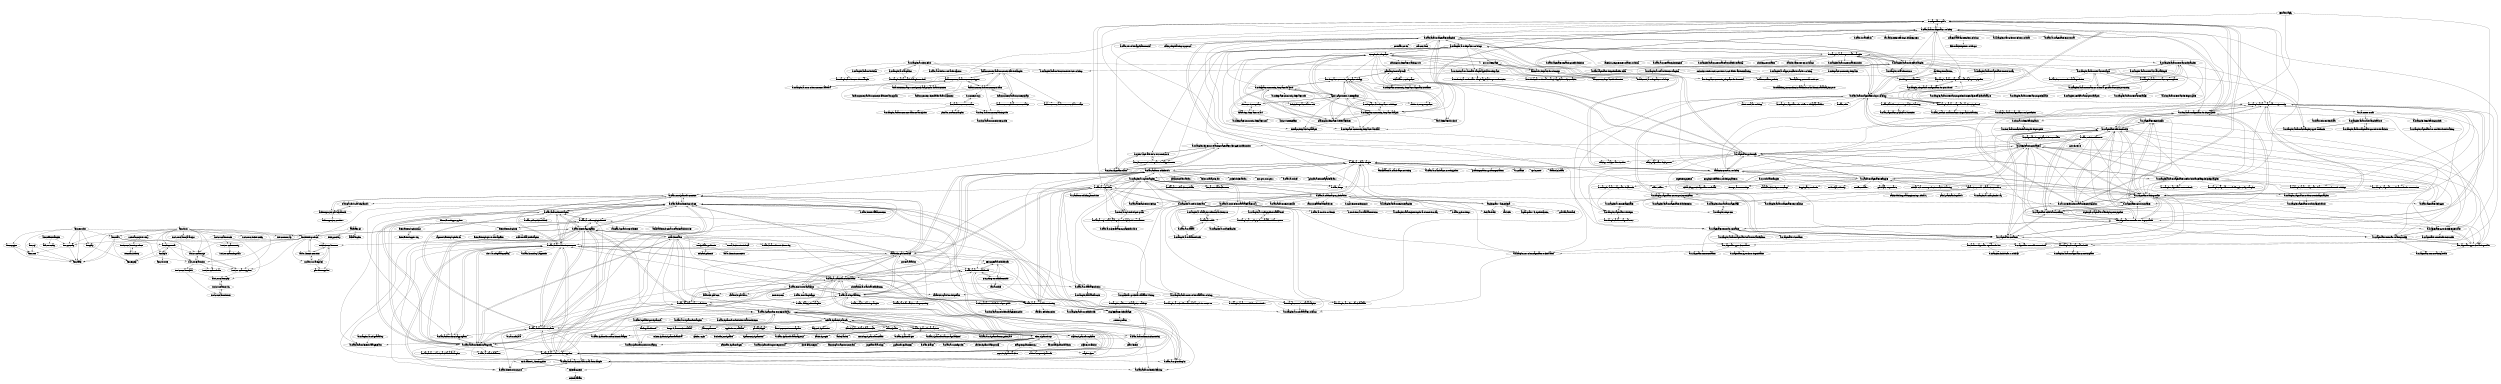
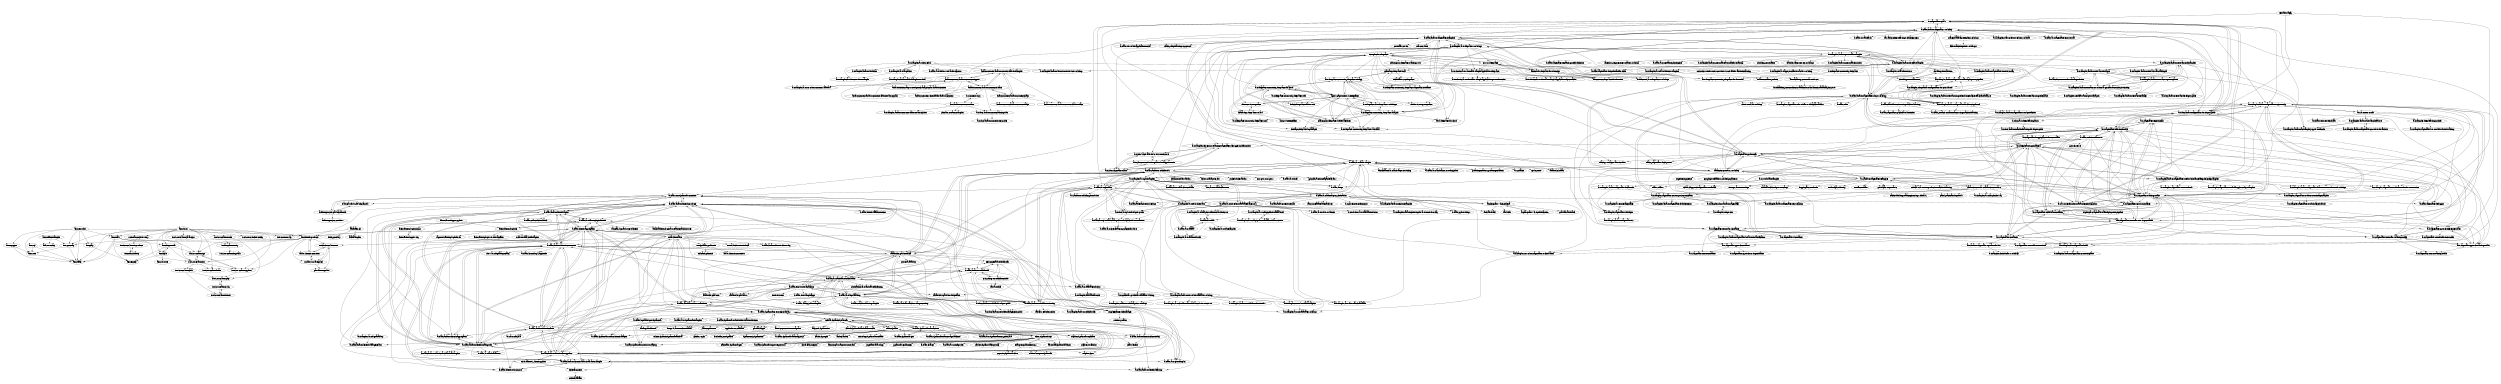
(1395, 71) -> (1395, 71)
(230, 246) -> (230, 246)
